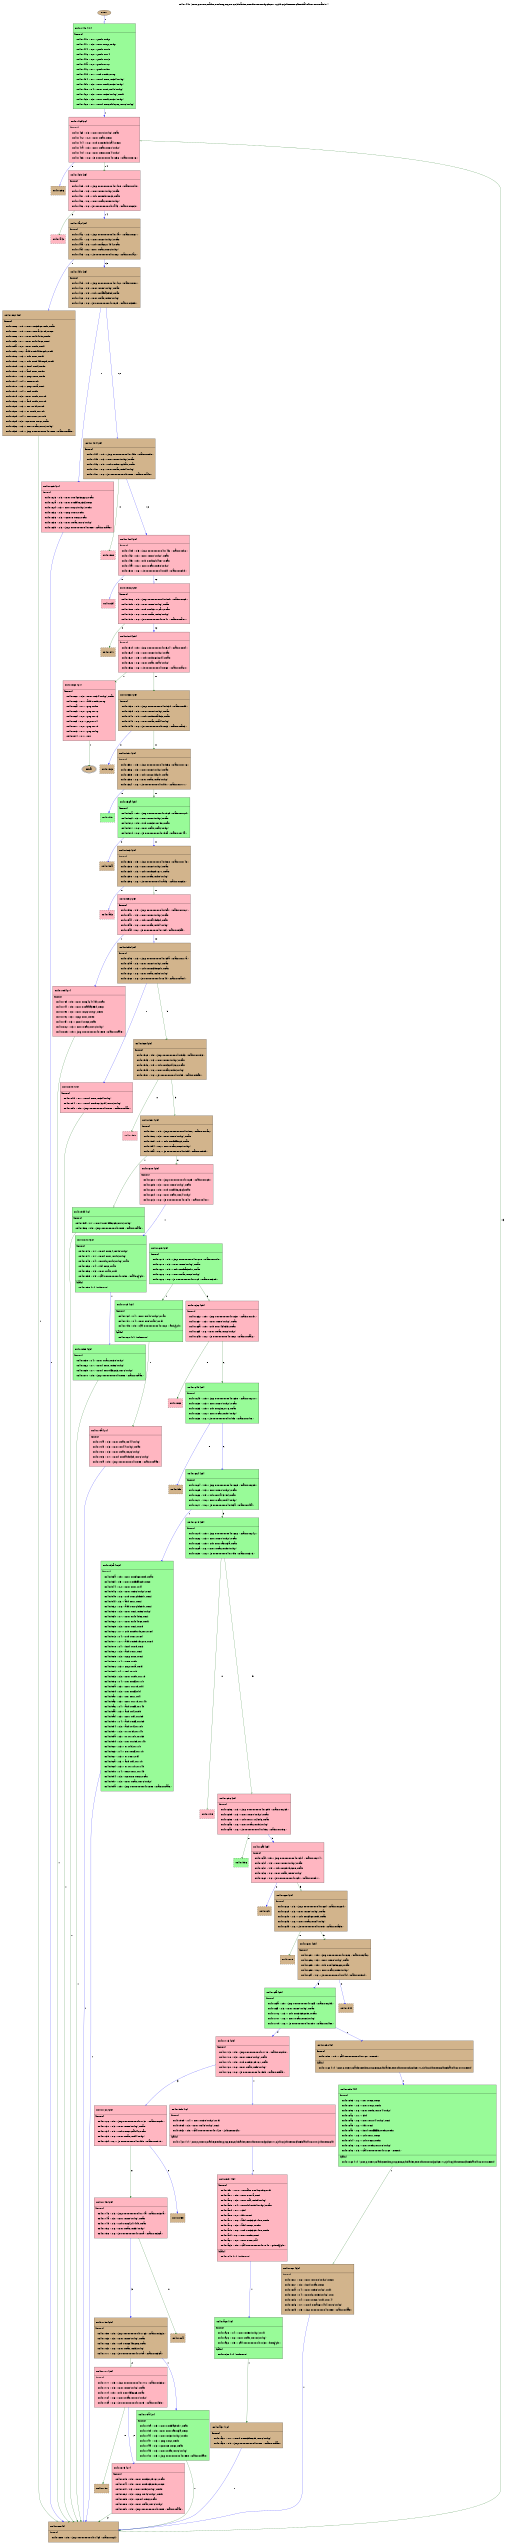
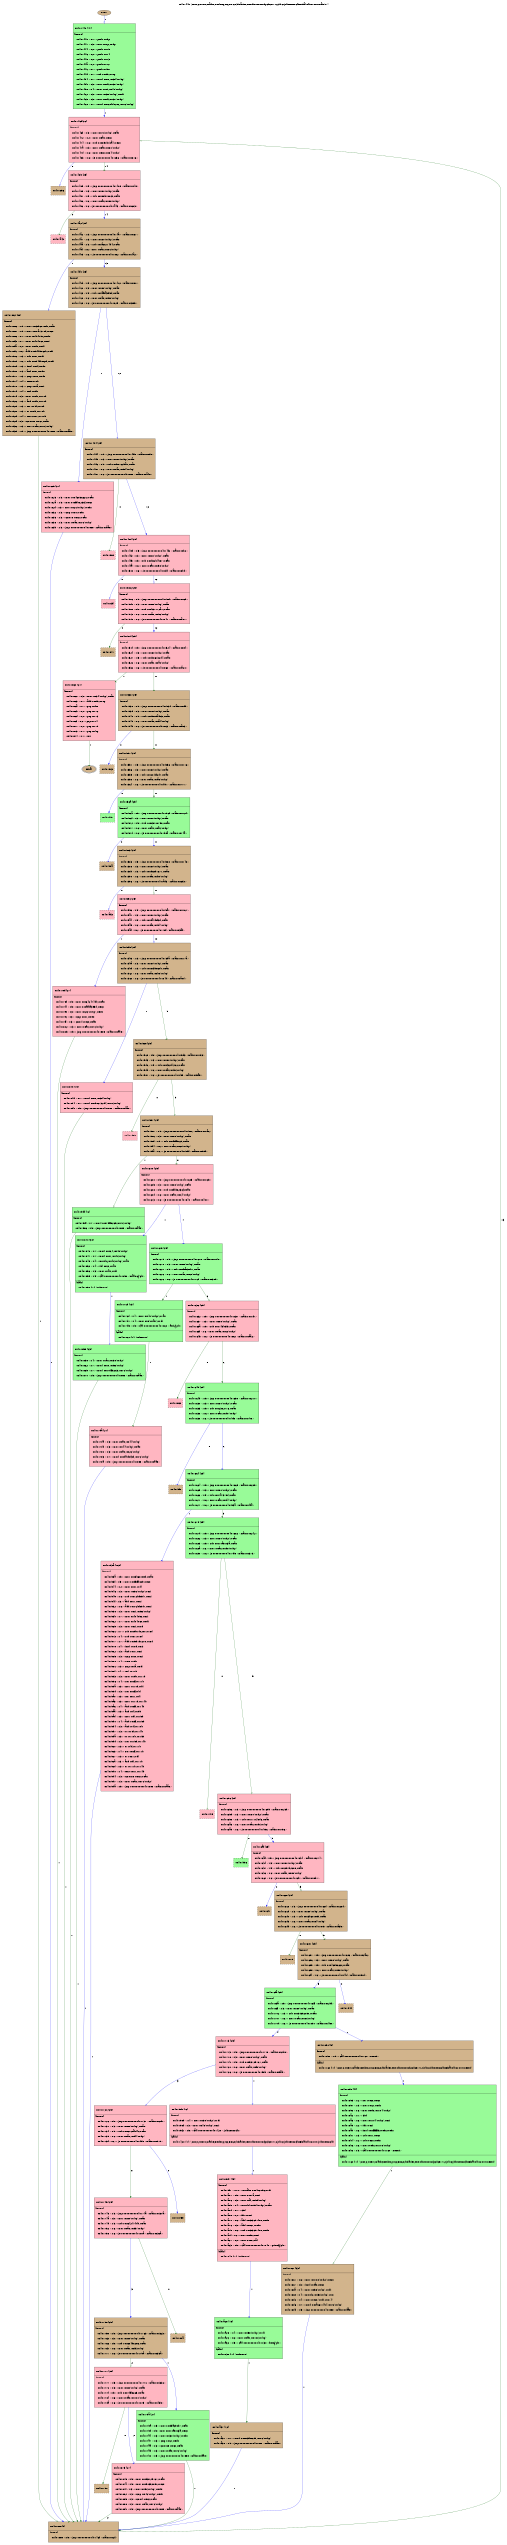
none -> (181, 1224)
(137, 1676) -> (137, 1676)
